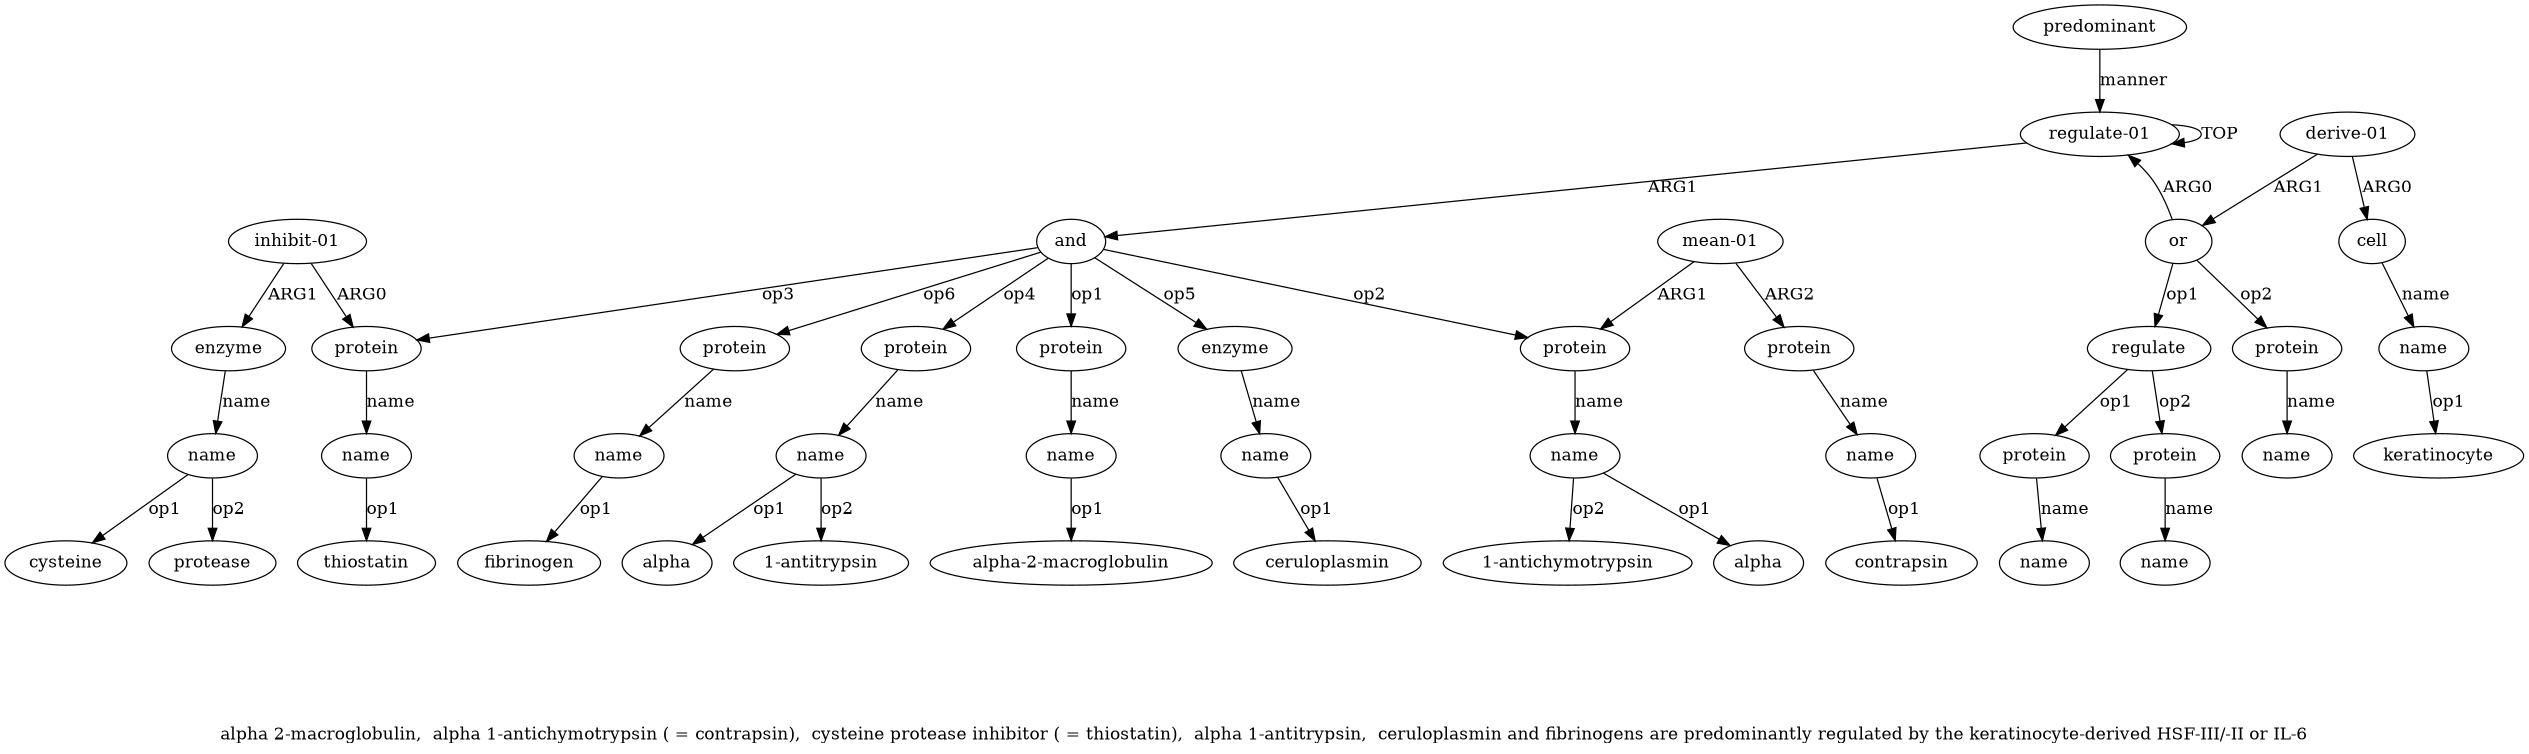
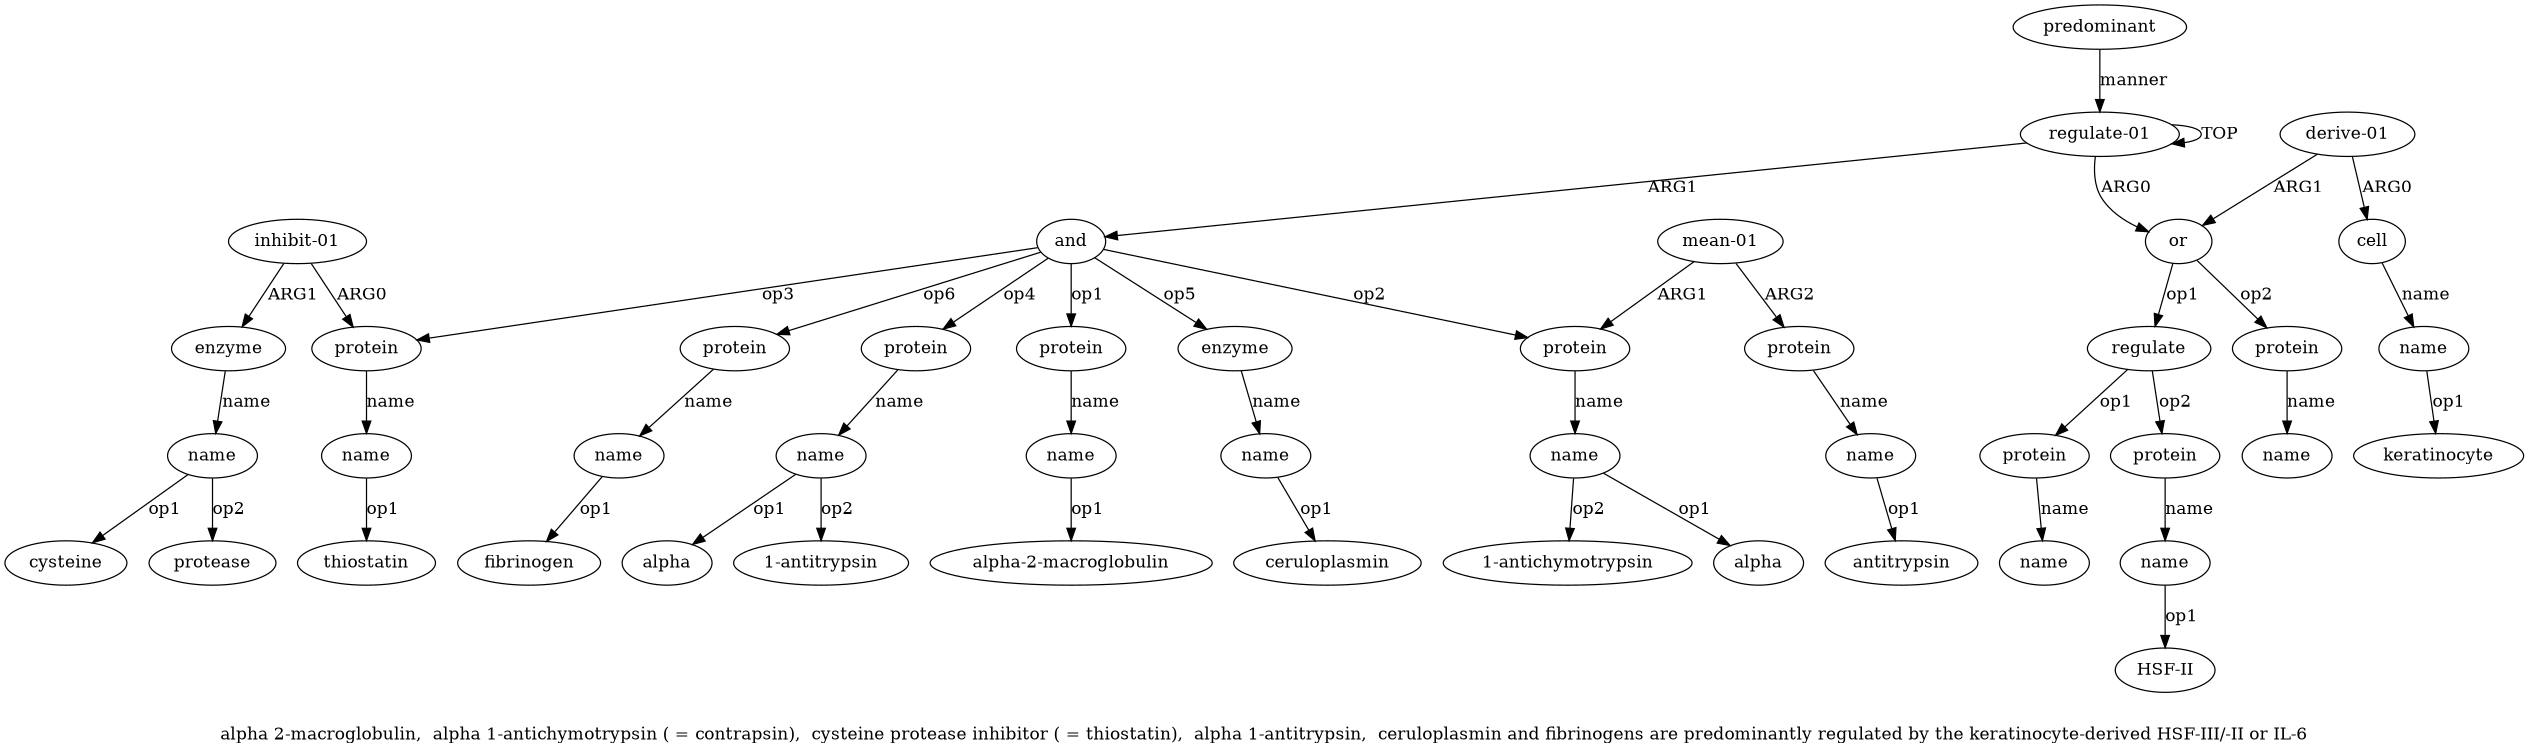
(2159, 189) -> (2103, 200)
(1902, 563) -> (1902, 563)
none -> (2165, 670)
